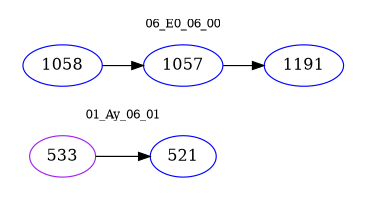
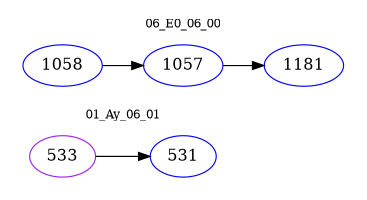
(304, 66) -> (304, 66)
(183, 156) -> (183, 156)
